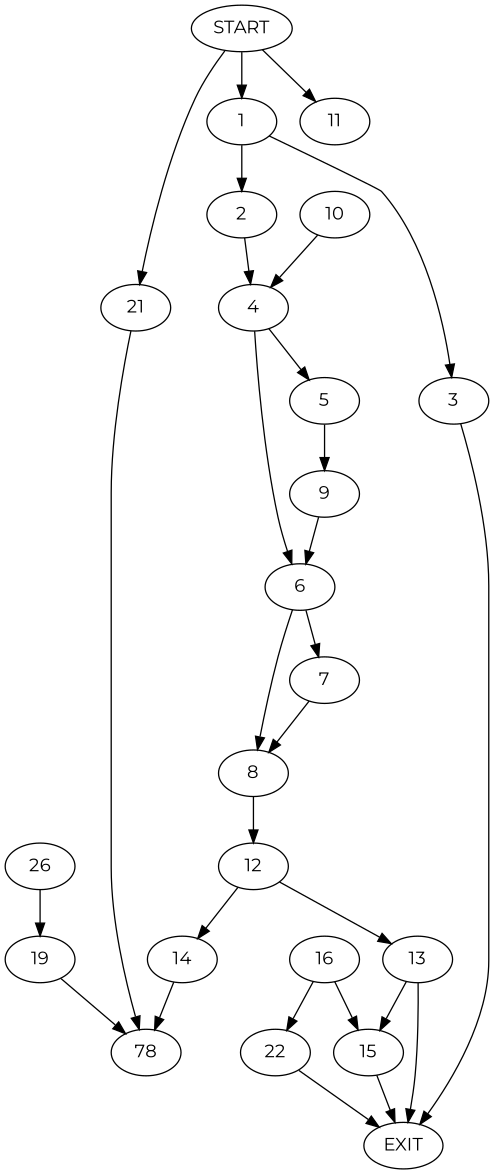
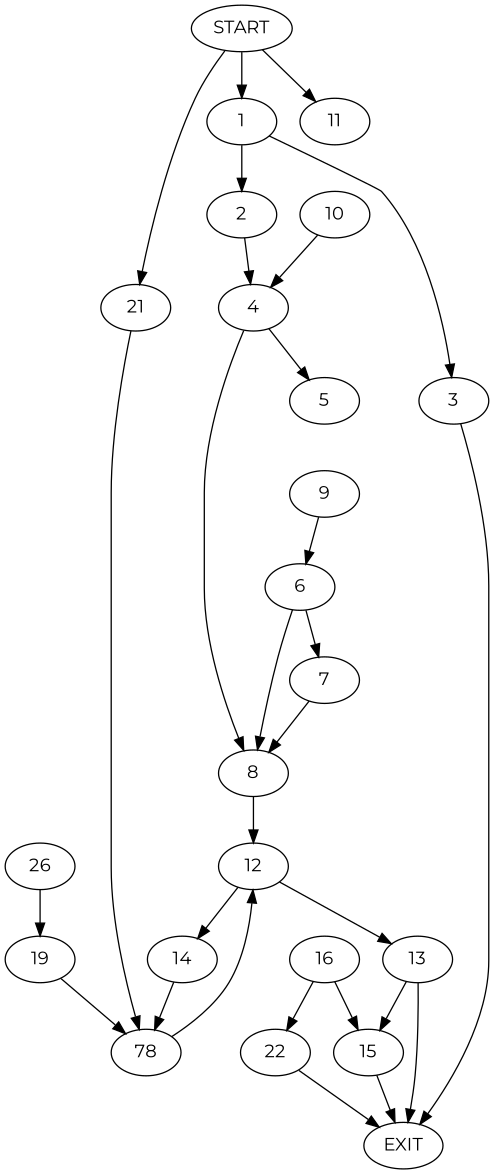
(325, 441) -> none
(265, 442) -> (204, 534)
none -> (230, 981)
